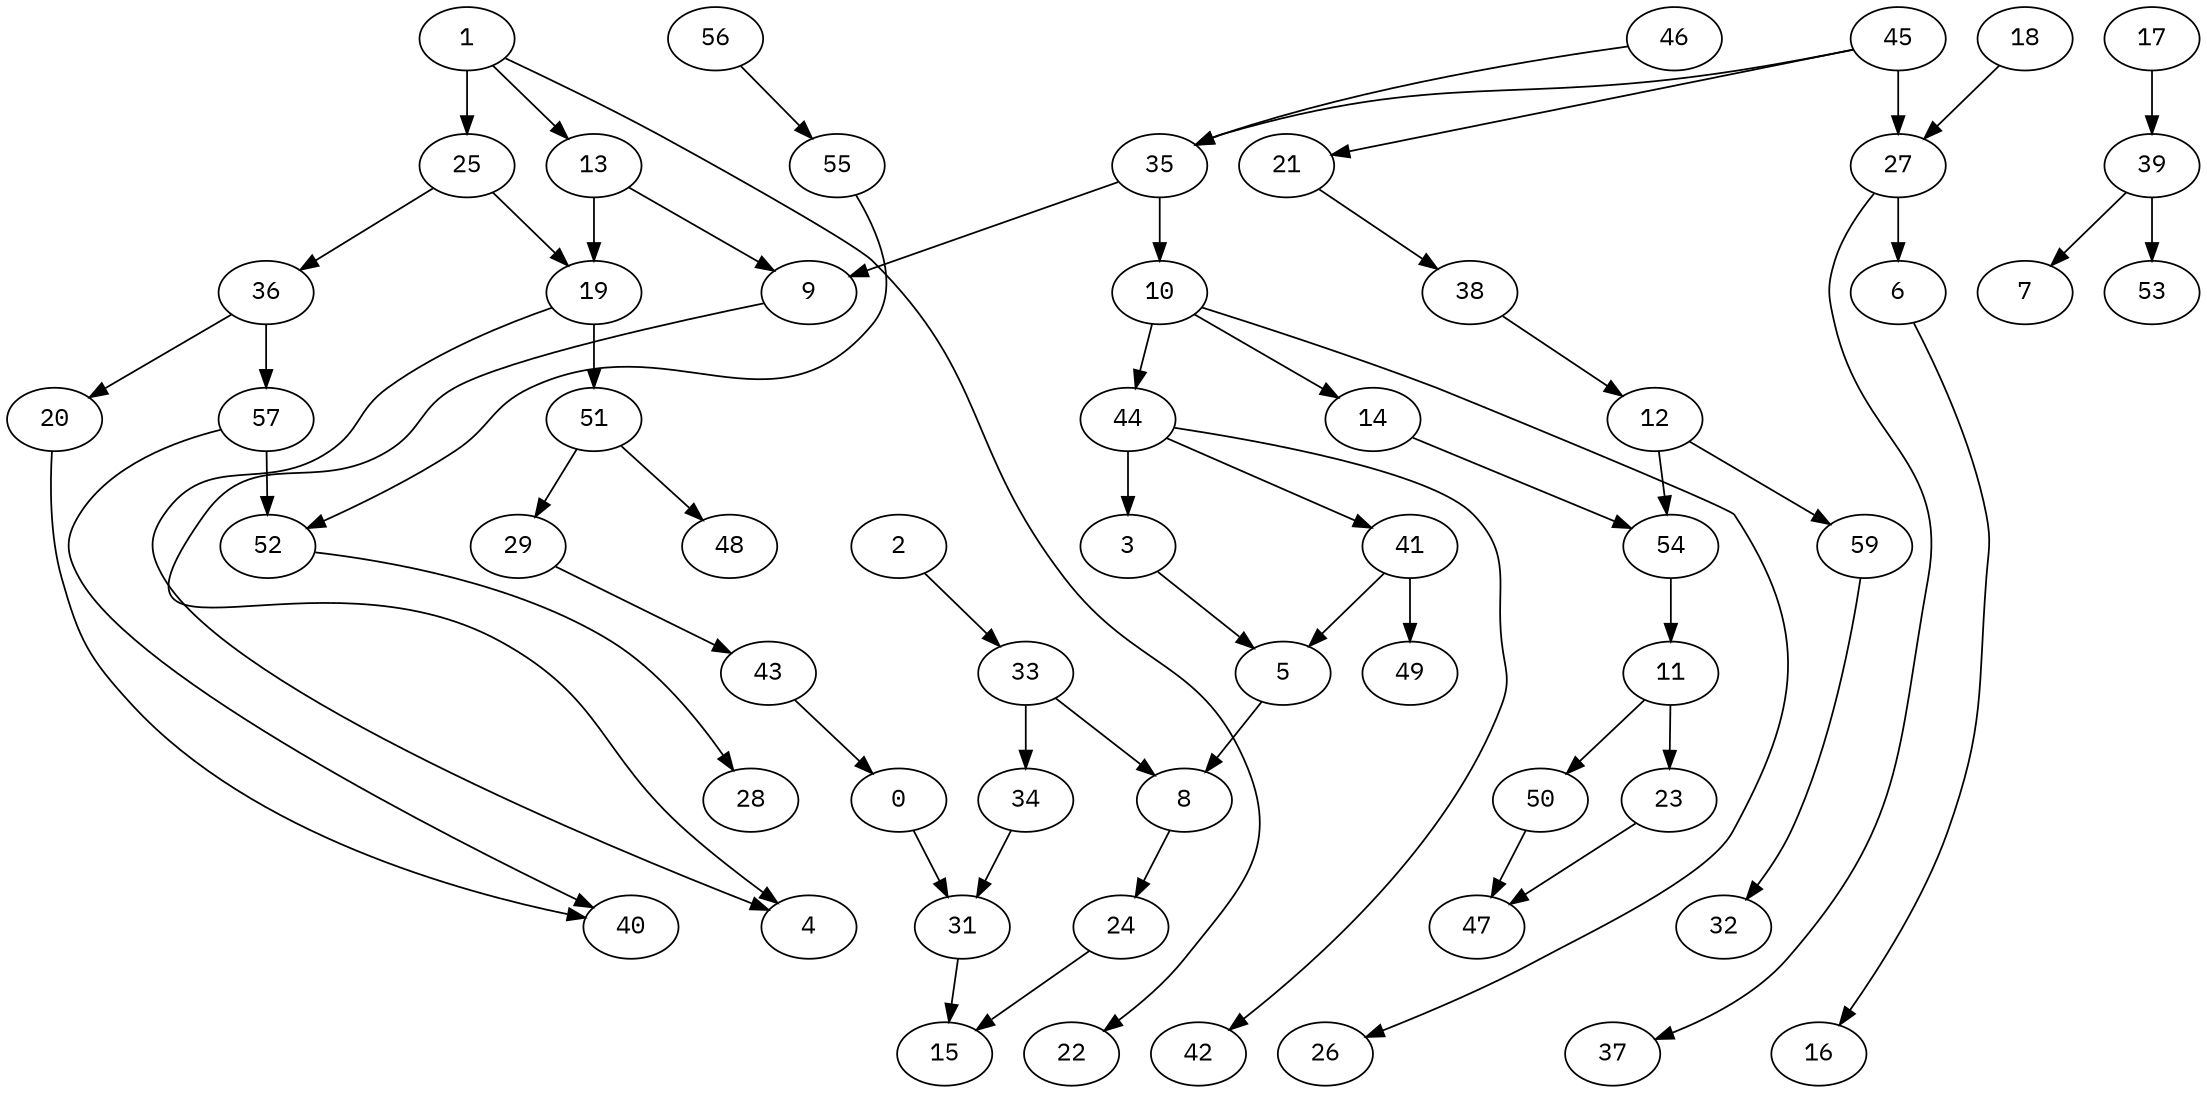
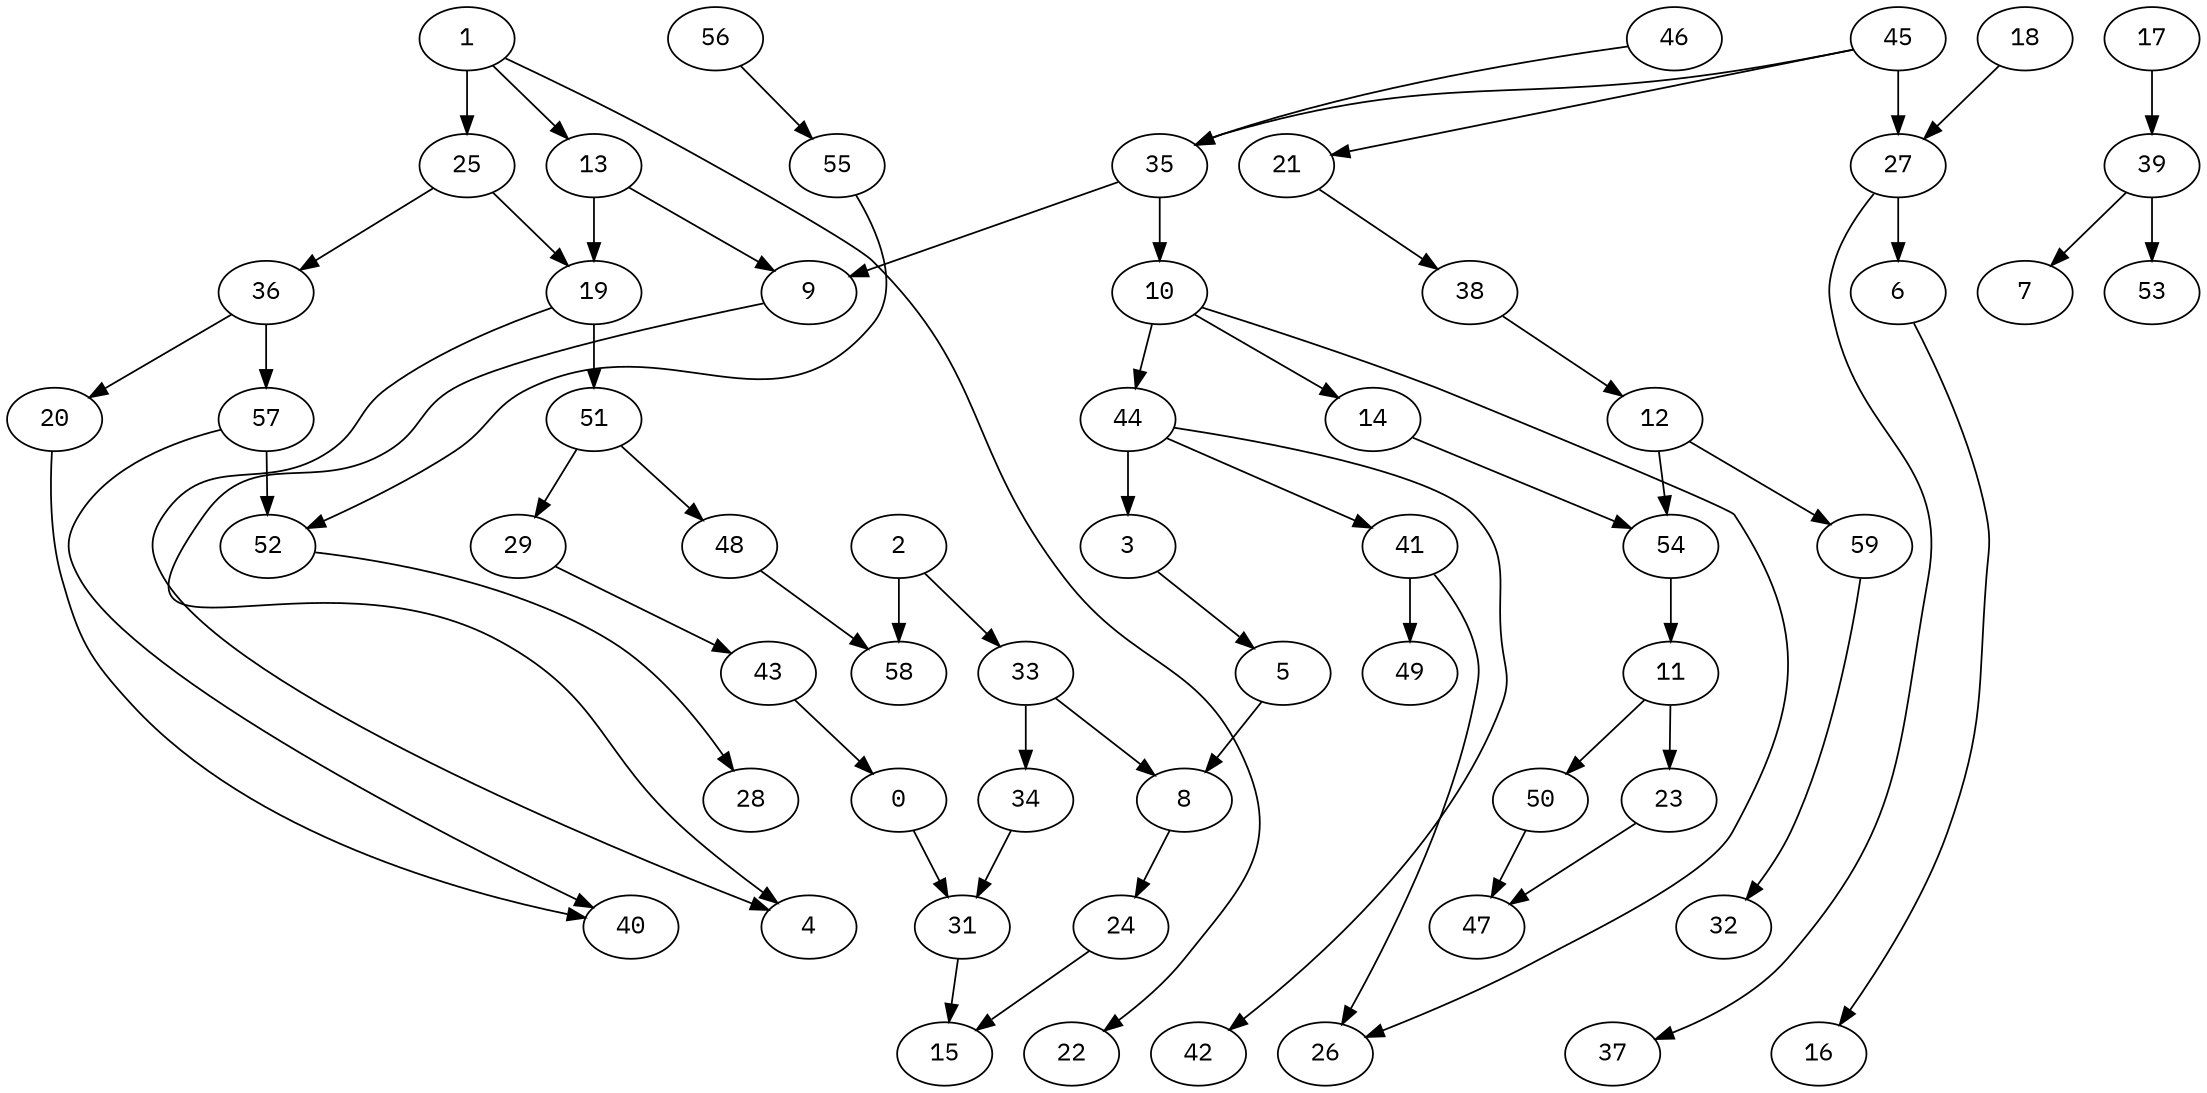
(1353, 603) -> (1456, 772)
none -> (899, 673)
